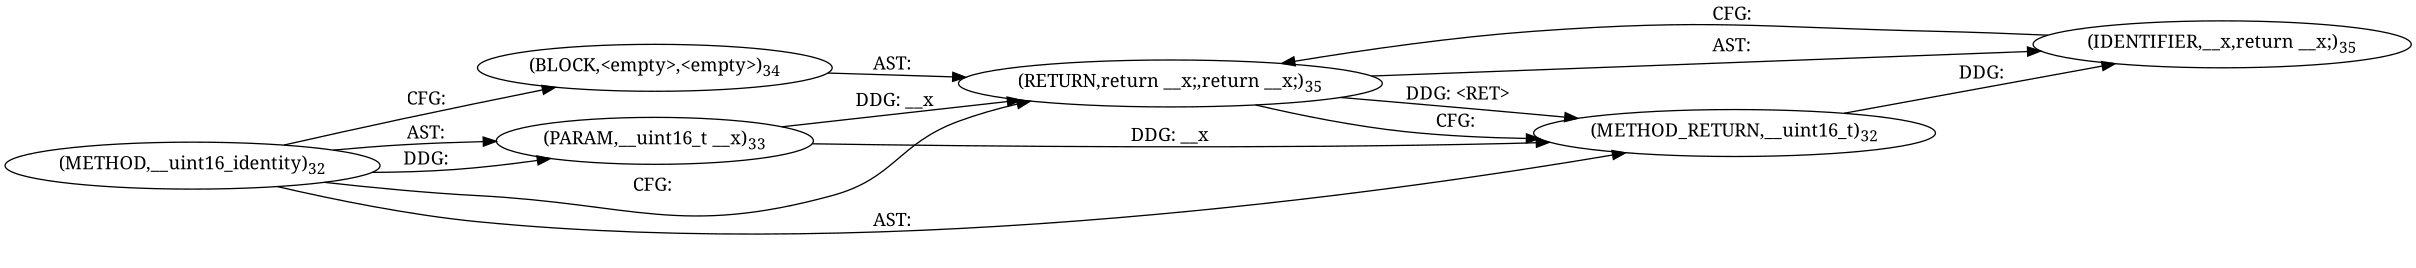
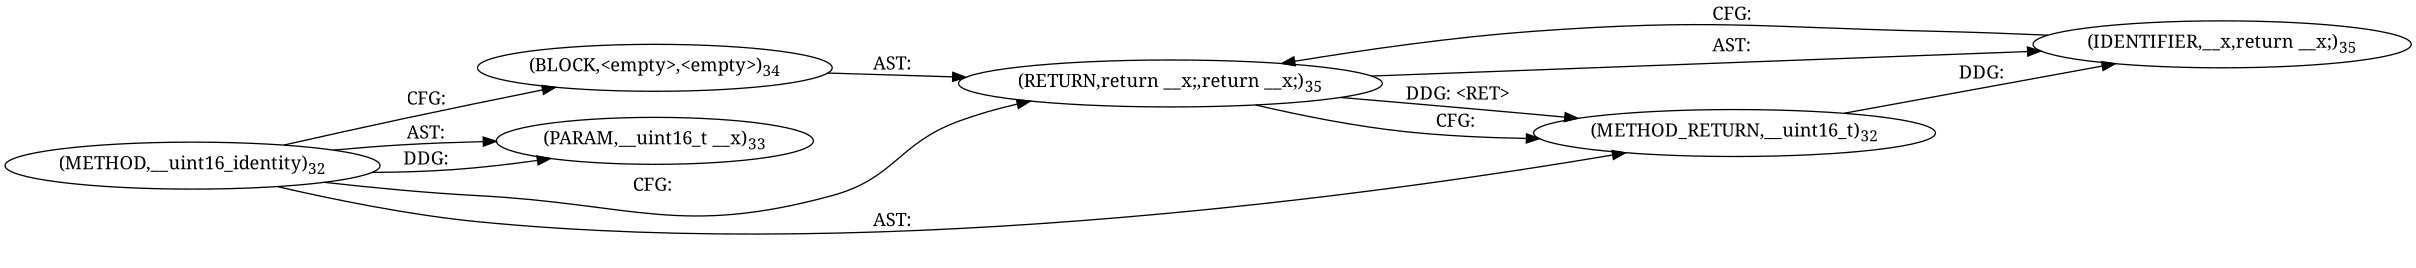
(895, 114) -> none
(1174, 147) -> none
